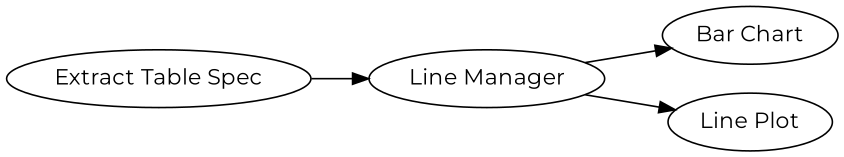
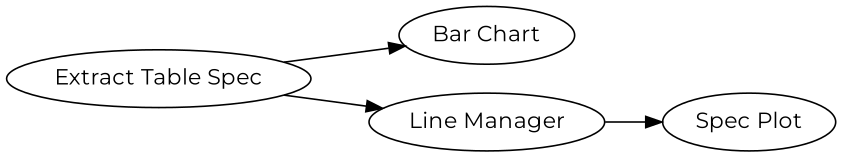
(620, 57) -> (336, 55)
(750, 122) -> (749, 122)
